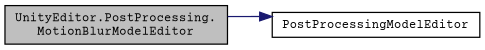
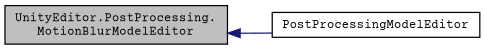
(244, 16) -> (256, 33)
